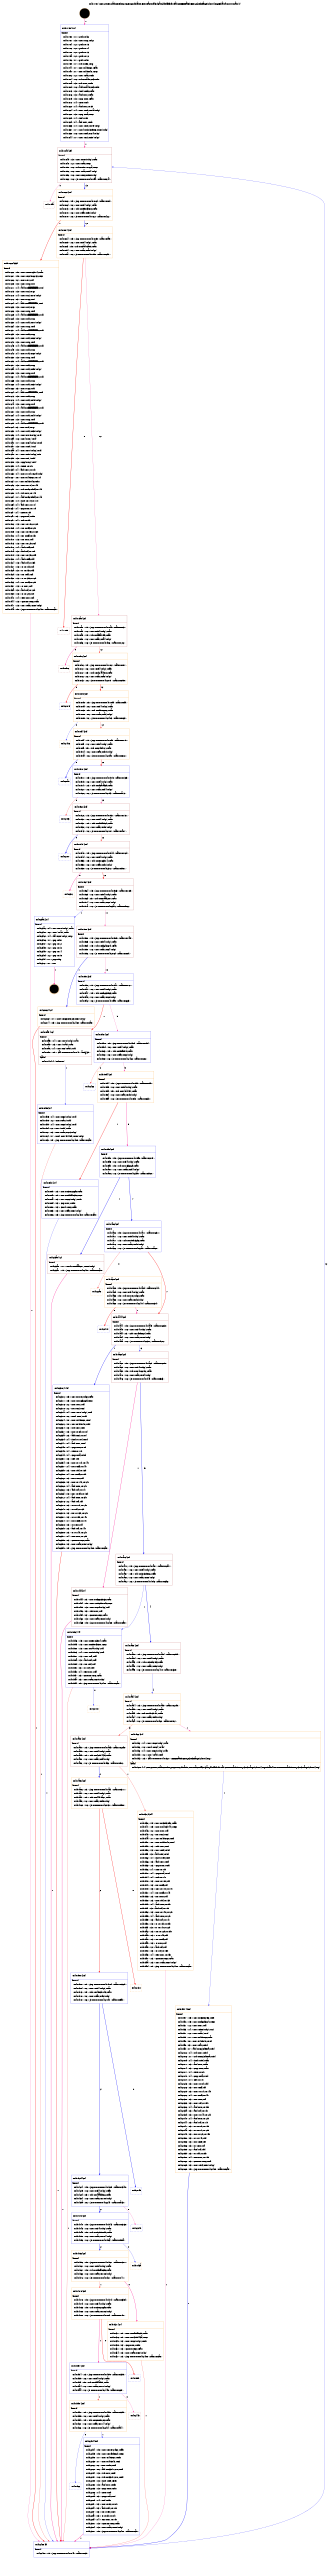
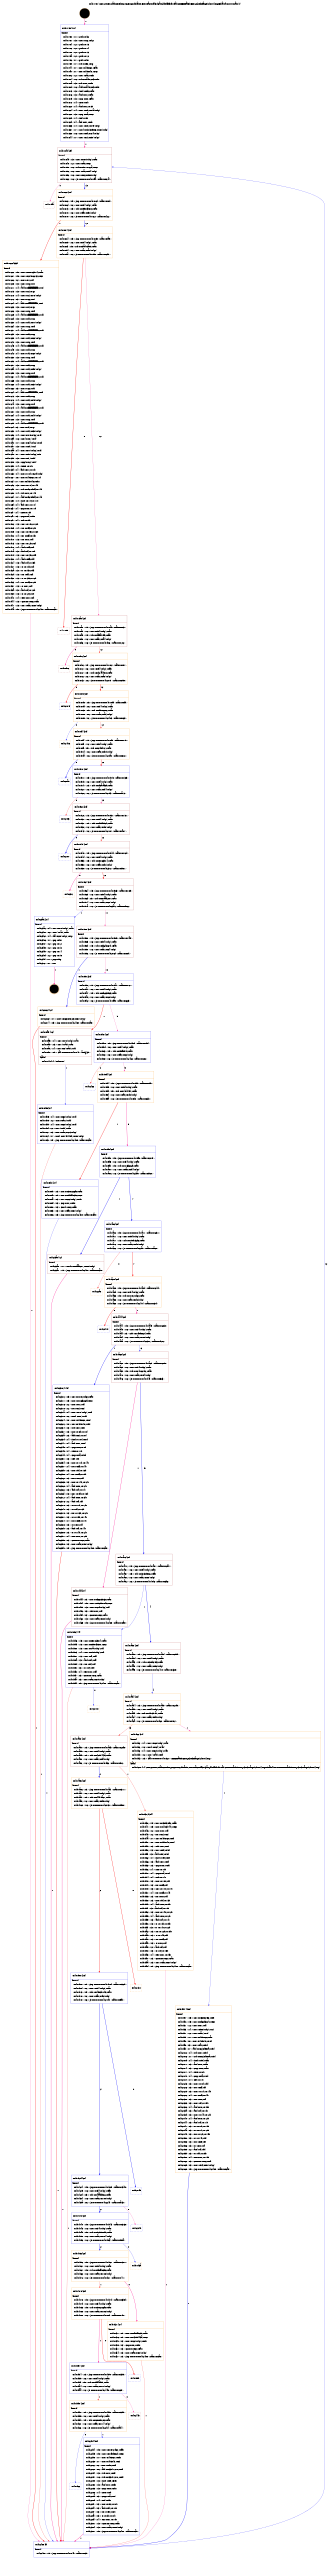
(164, 1281) -> (133, 1264)
(130, 1728) -> (130, 1728)
